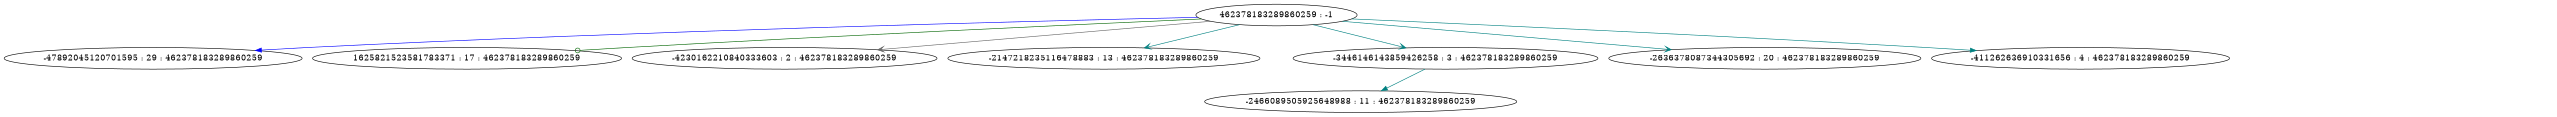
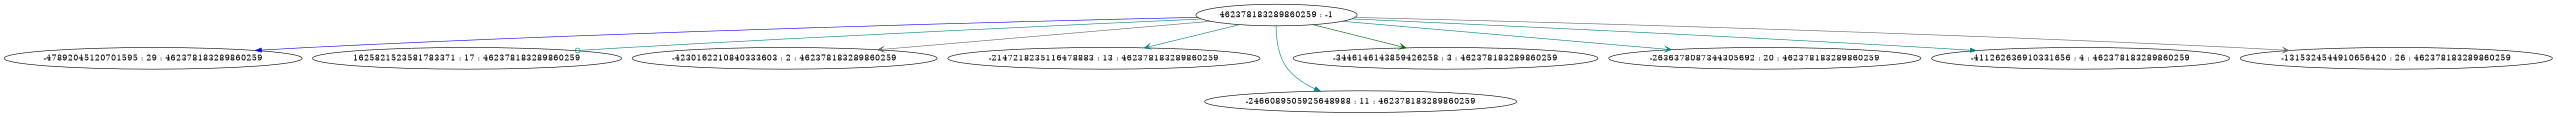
(891, 34) -> (891, 34)
(1356, 36) -> (1356, 36)
none -> (2396, 58)
(1406, 79) -> (1284, 64)
